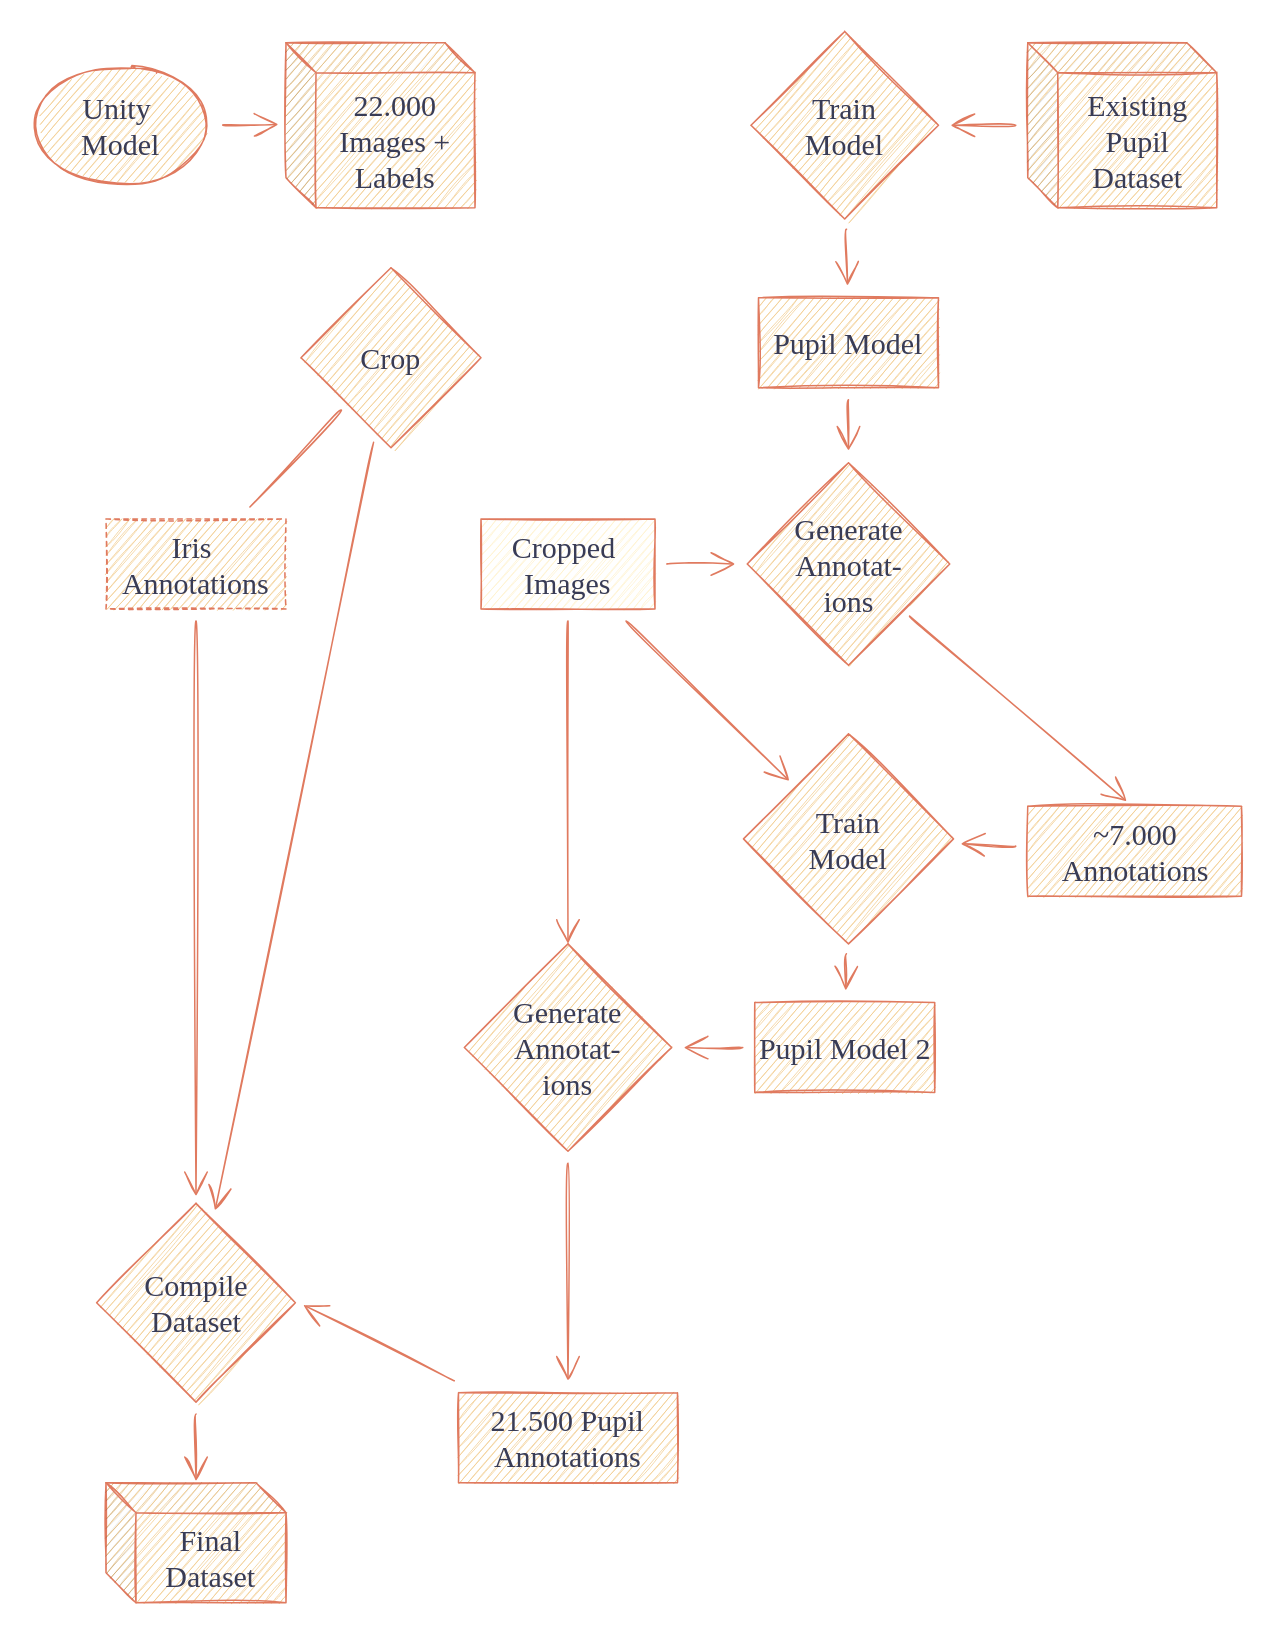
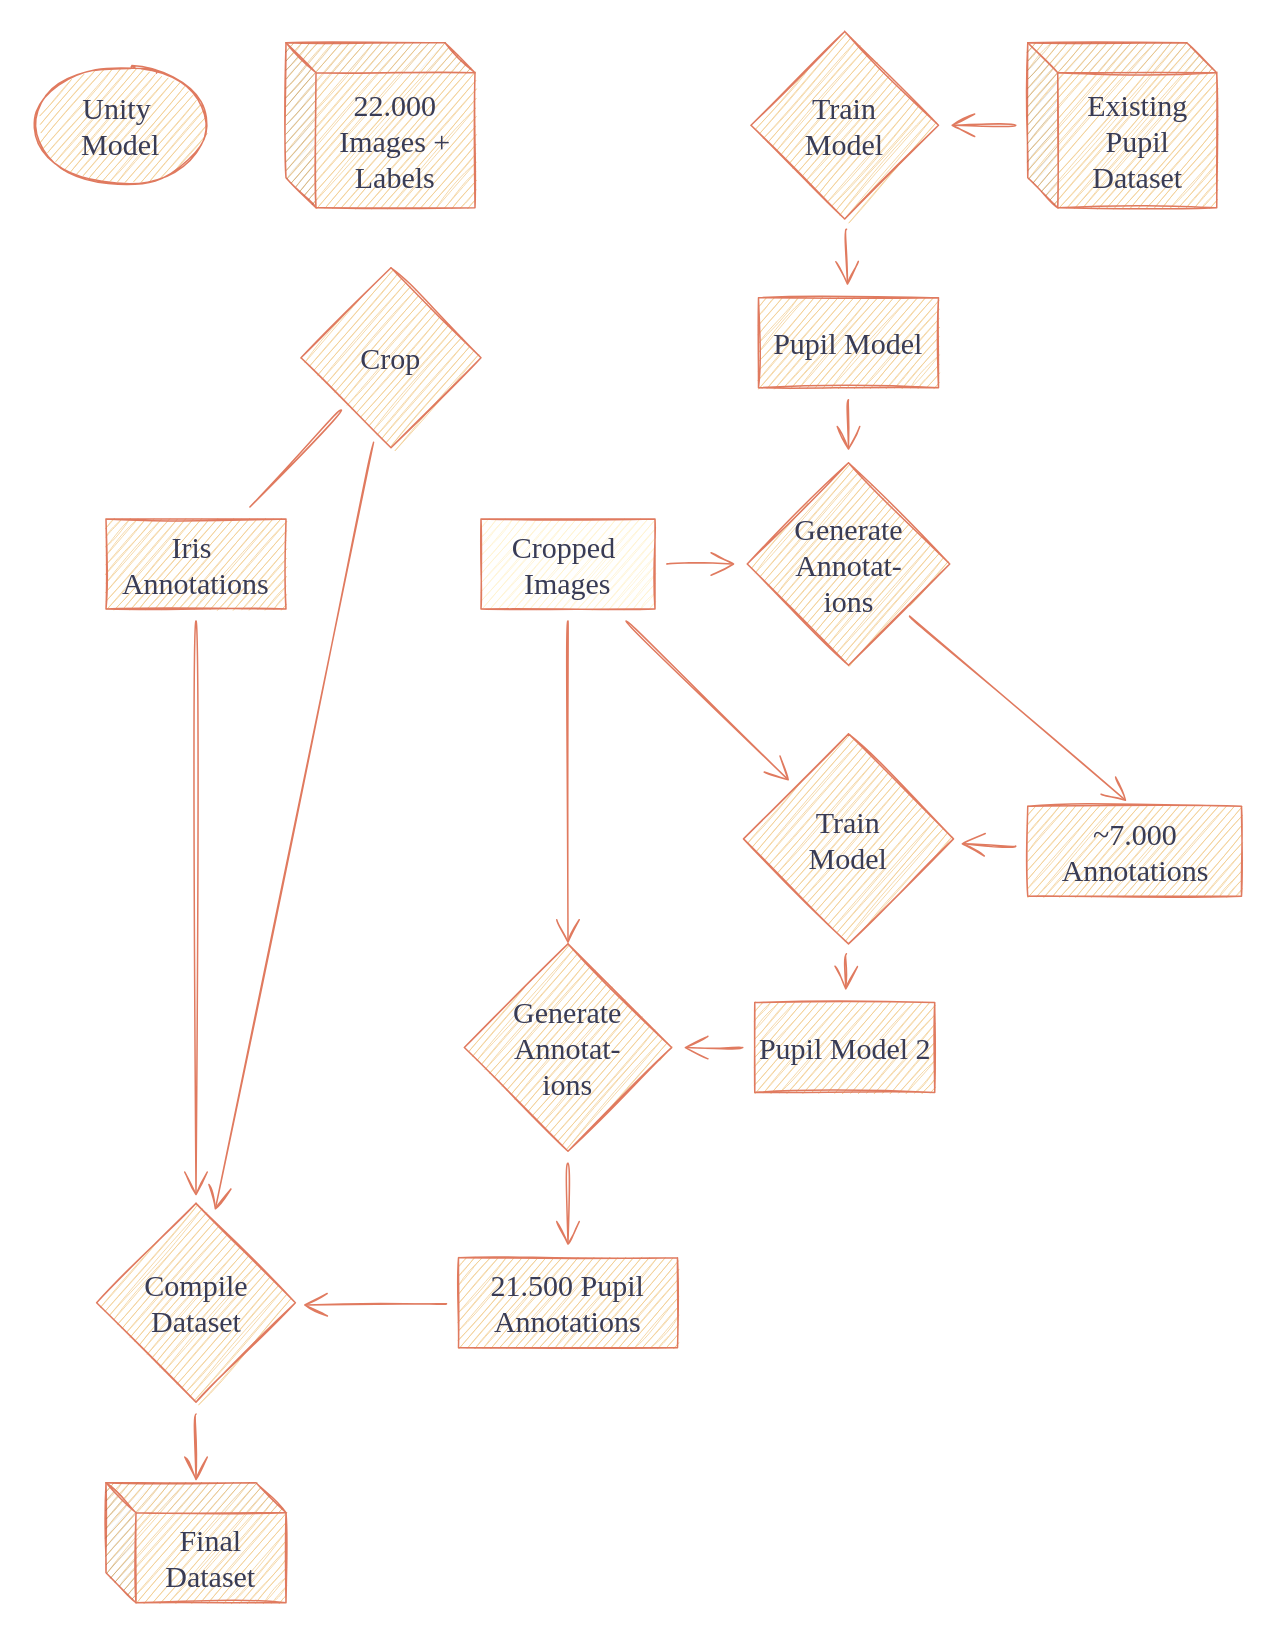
(249, 125) -> none
(196, 564) -> (196, 564)
(568, 1438) -> (568, 1303)
